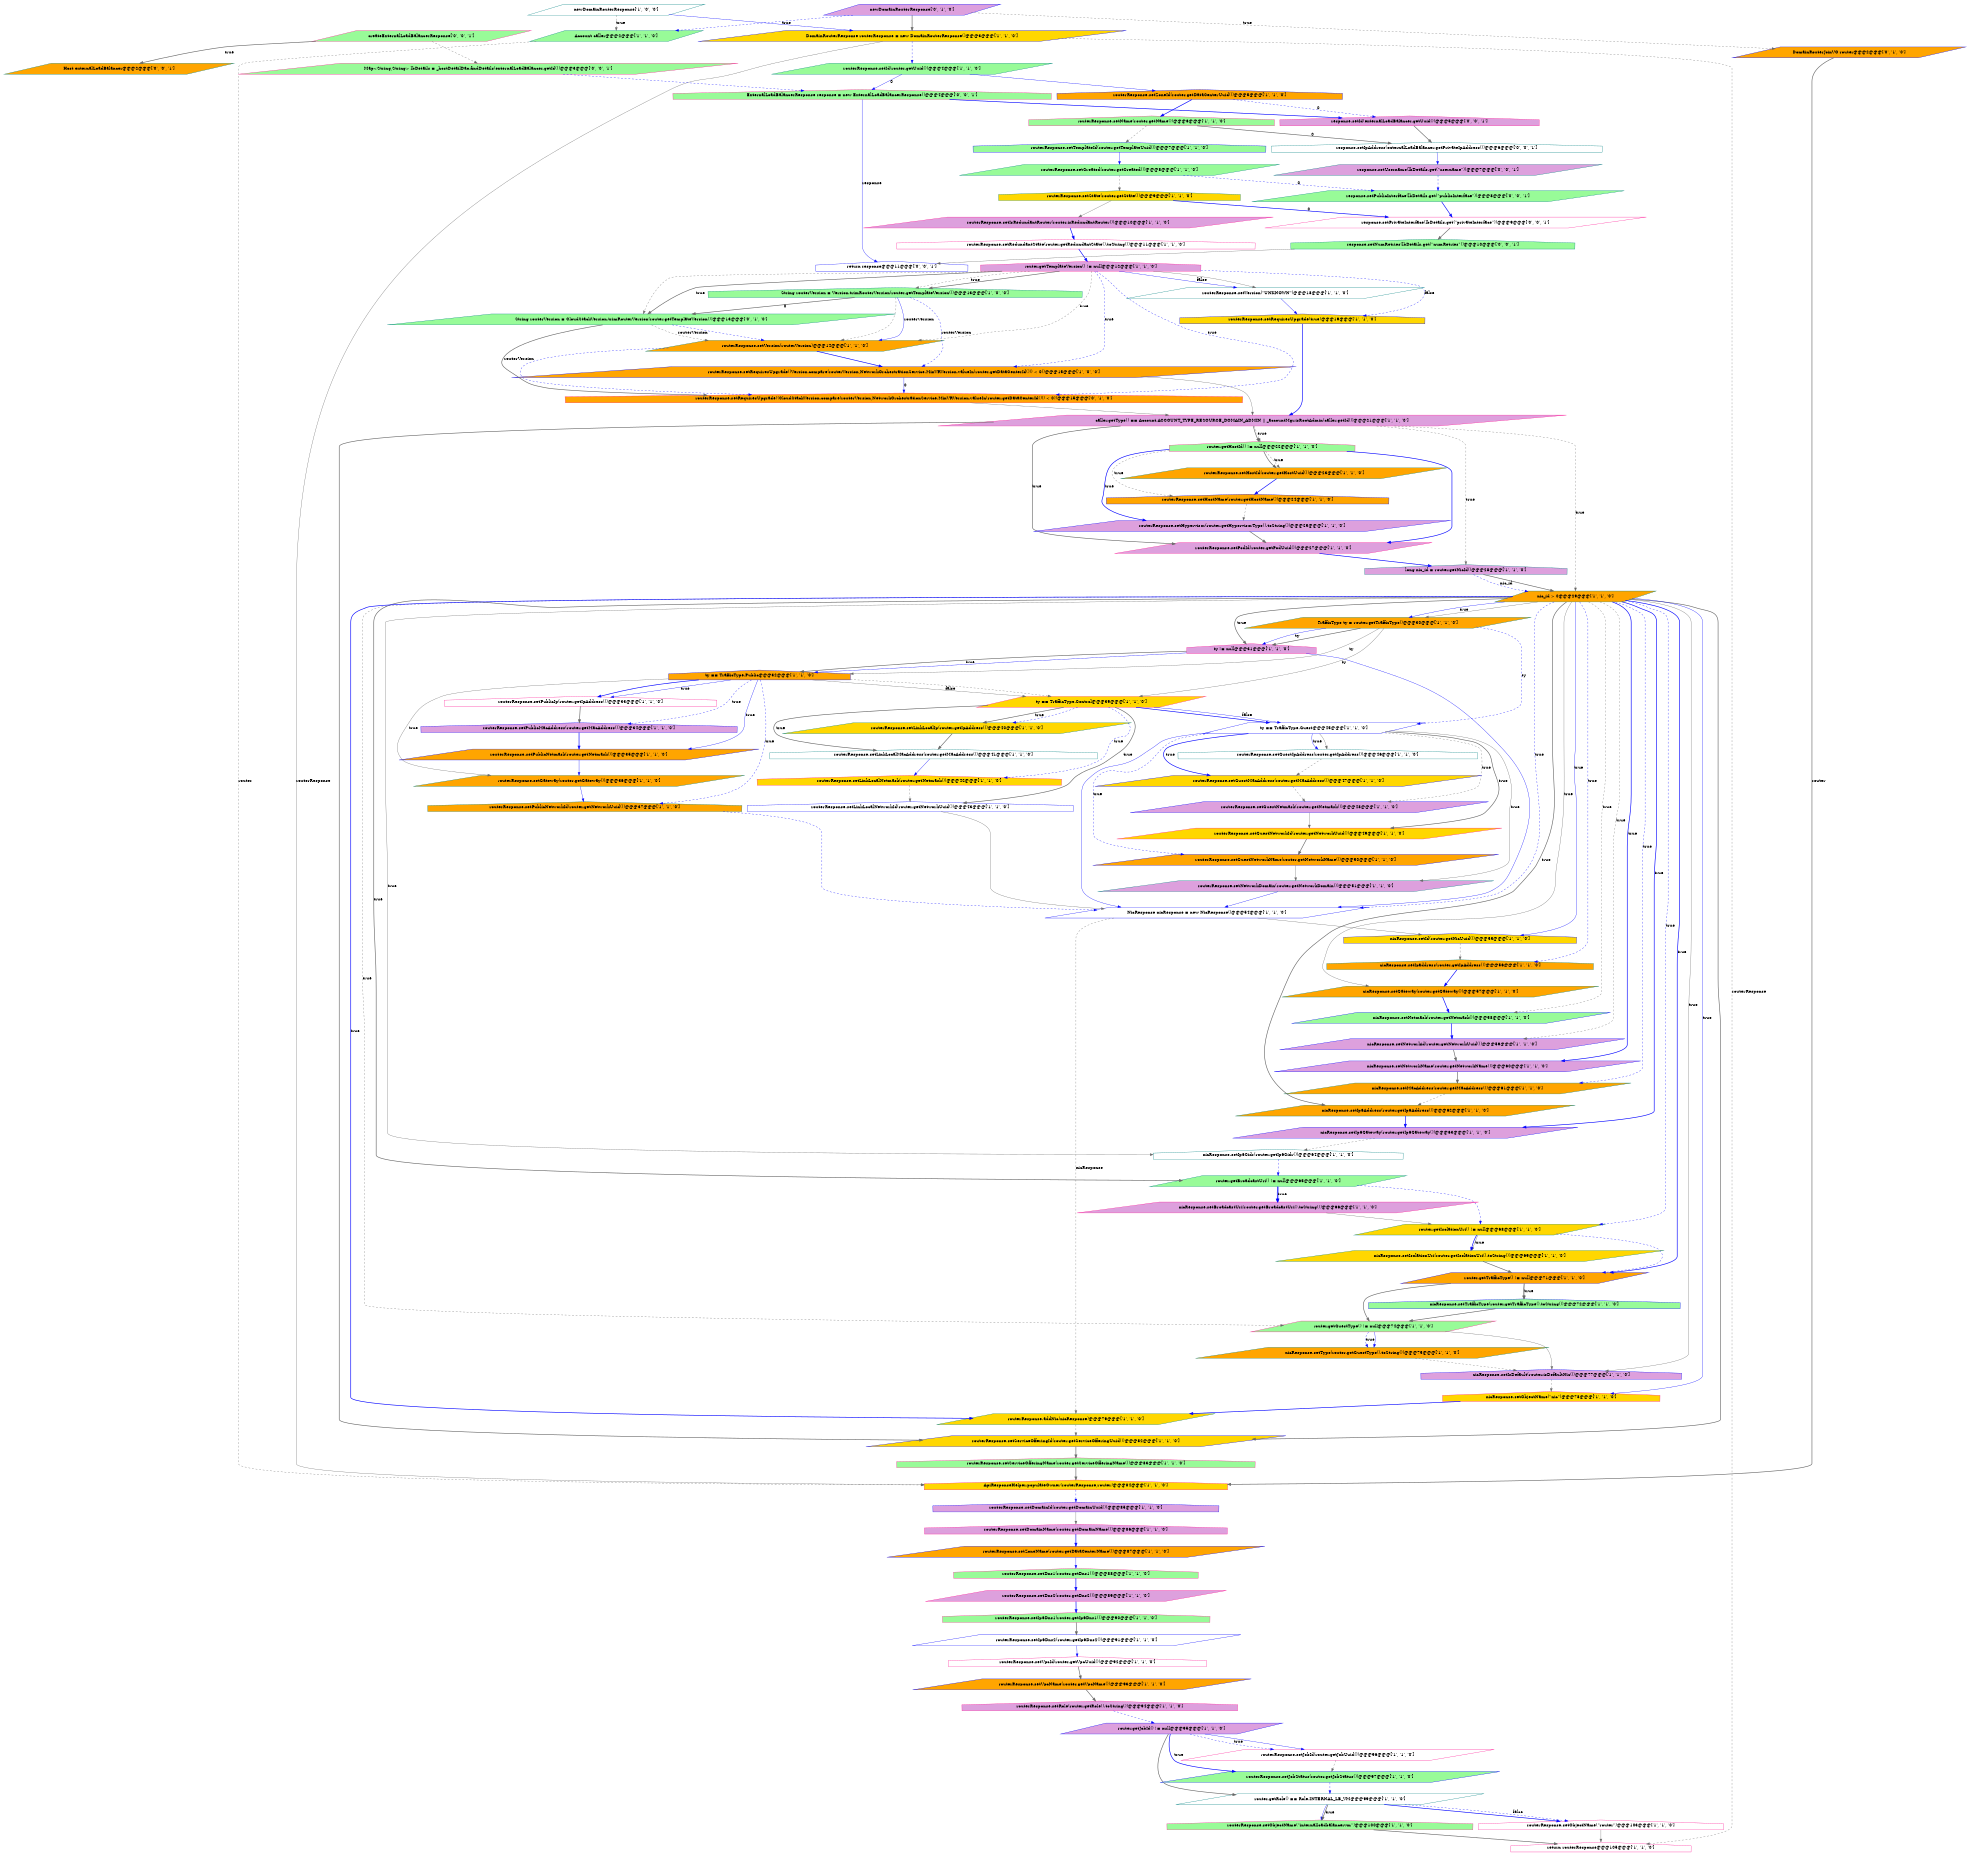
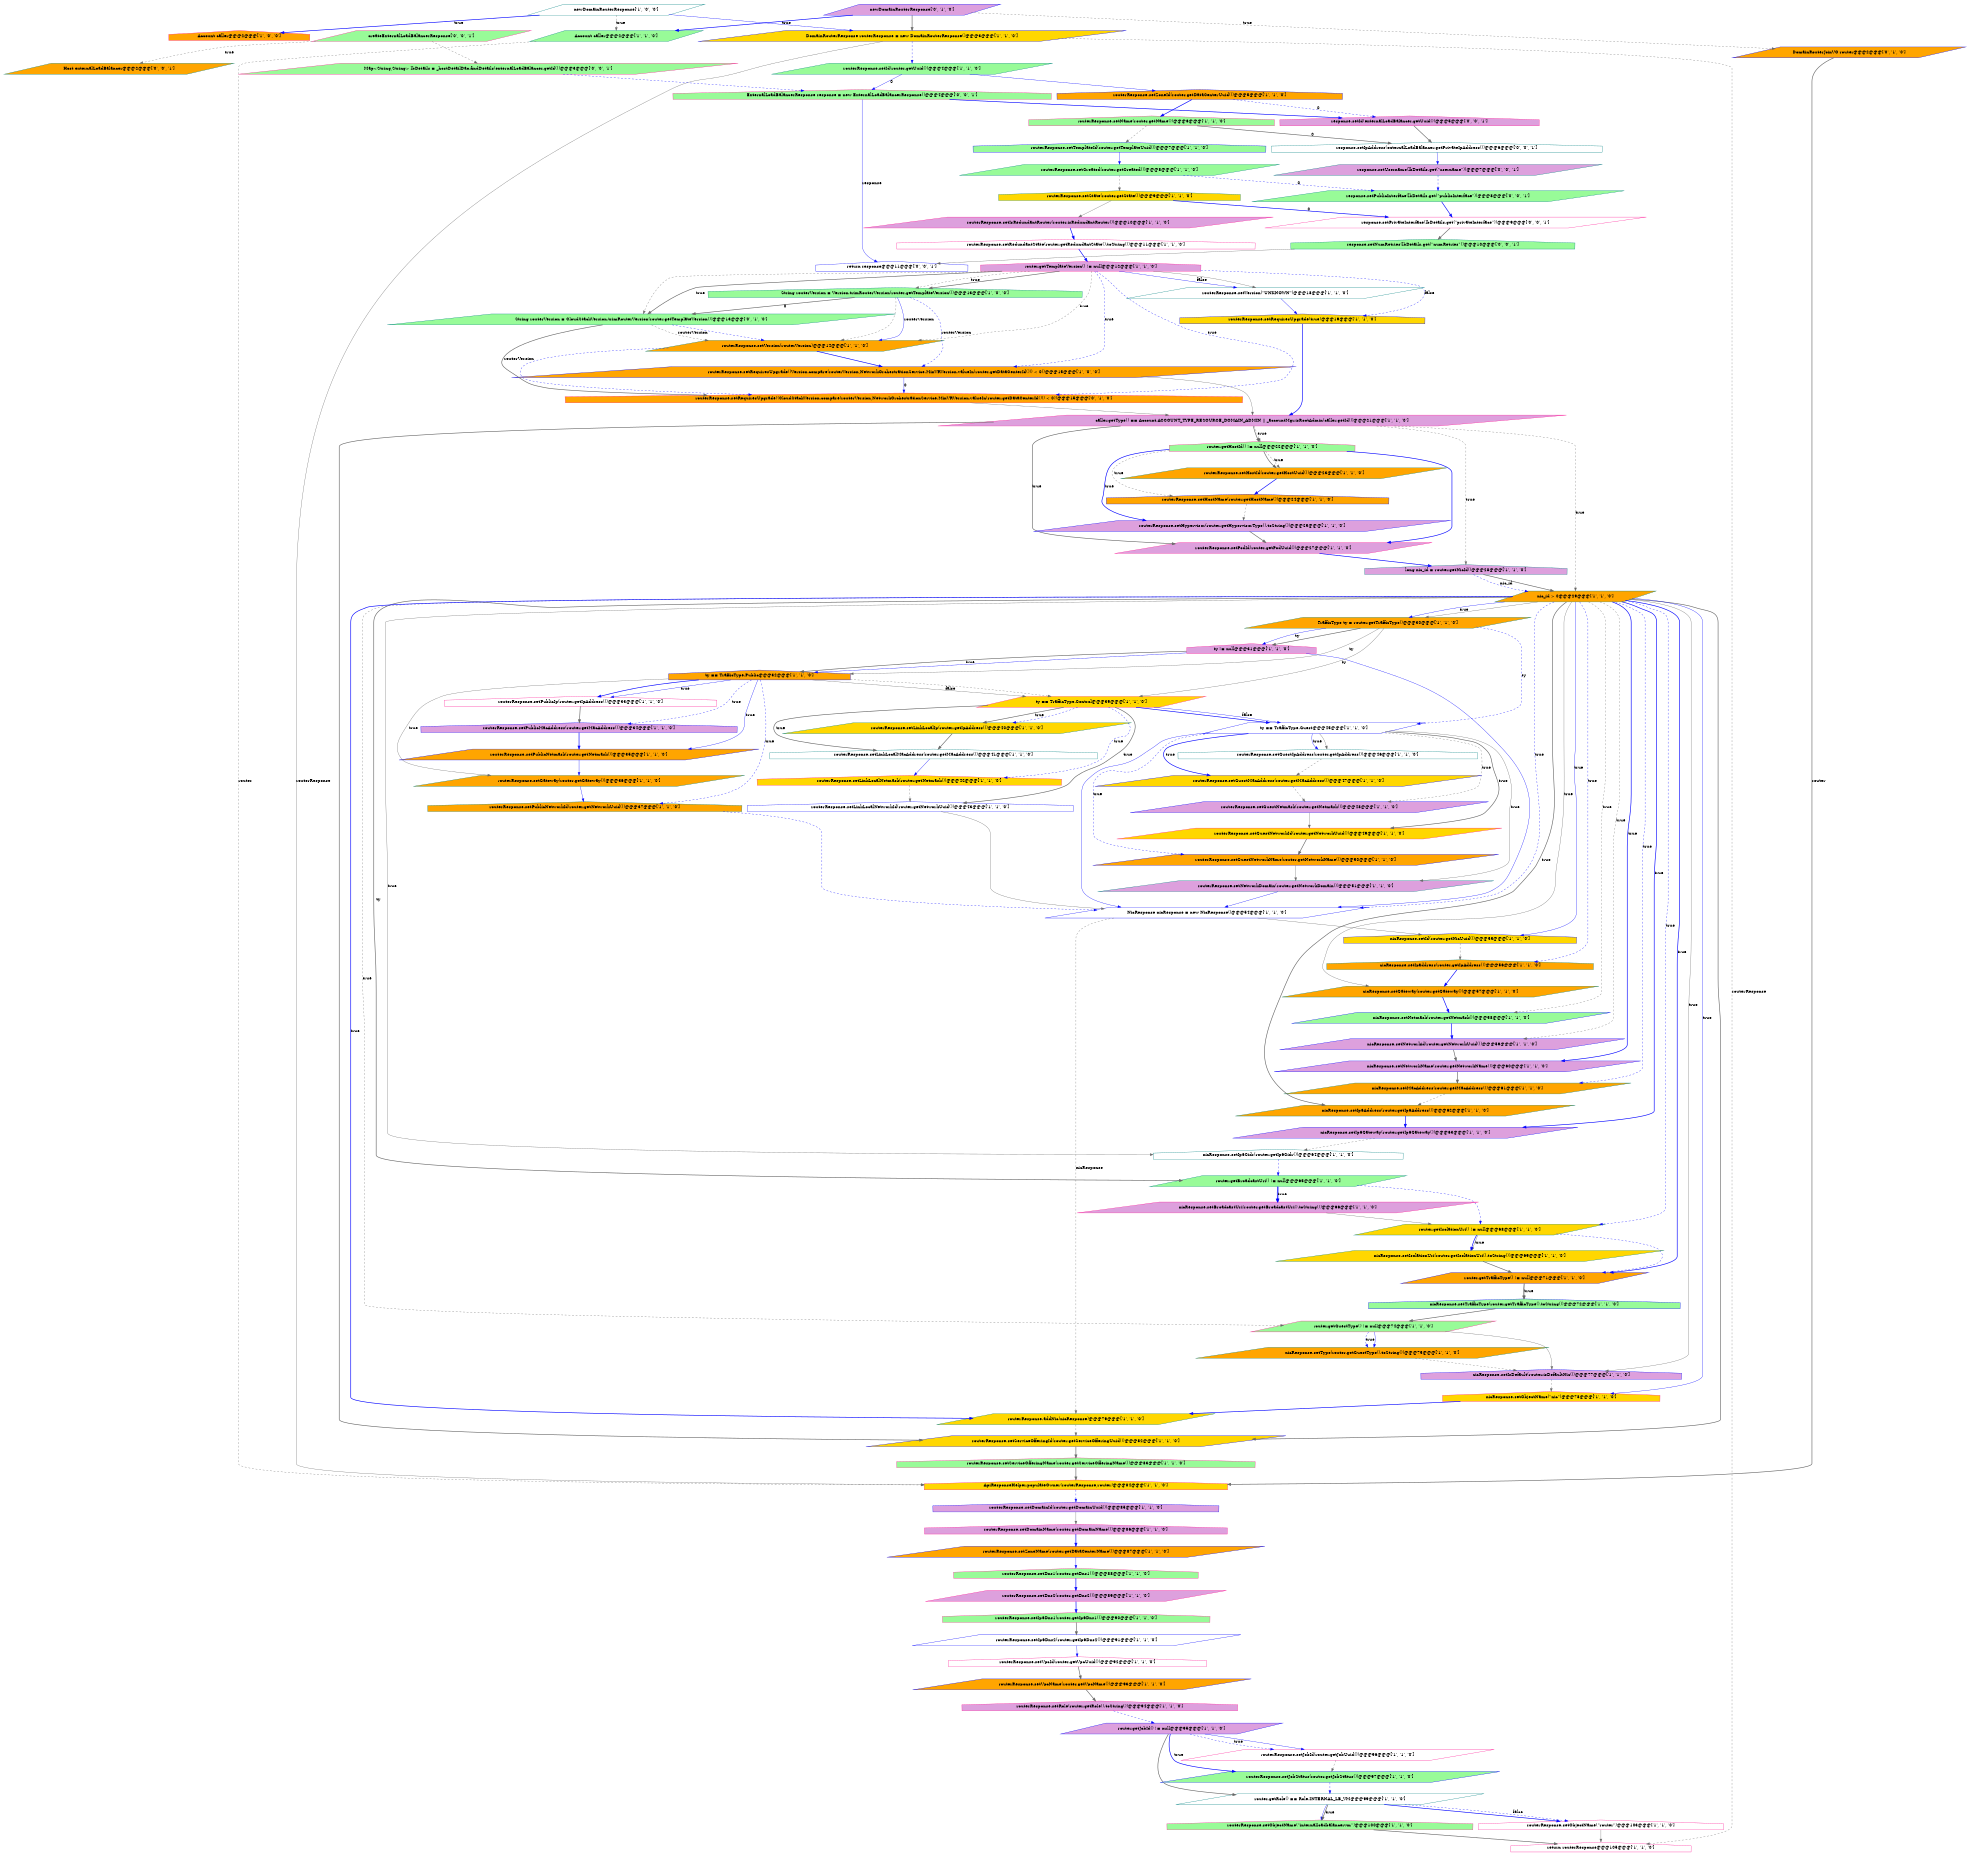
(779, 22) -> (779, 22)
none -> (239, 36)
(229, 47) -> (229, 47)
(1358, 604) -> none
(378, 899) -> (378, 899)
(1397, 1290) -> none
